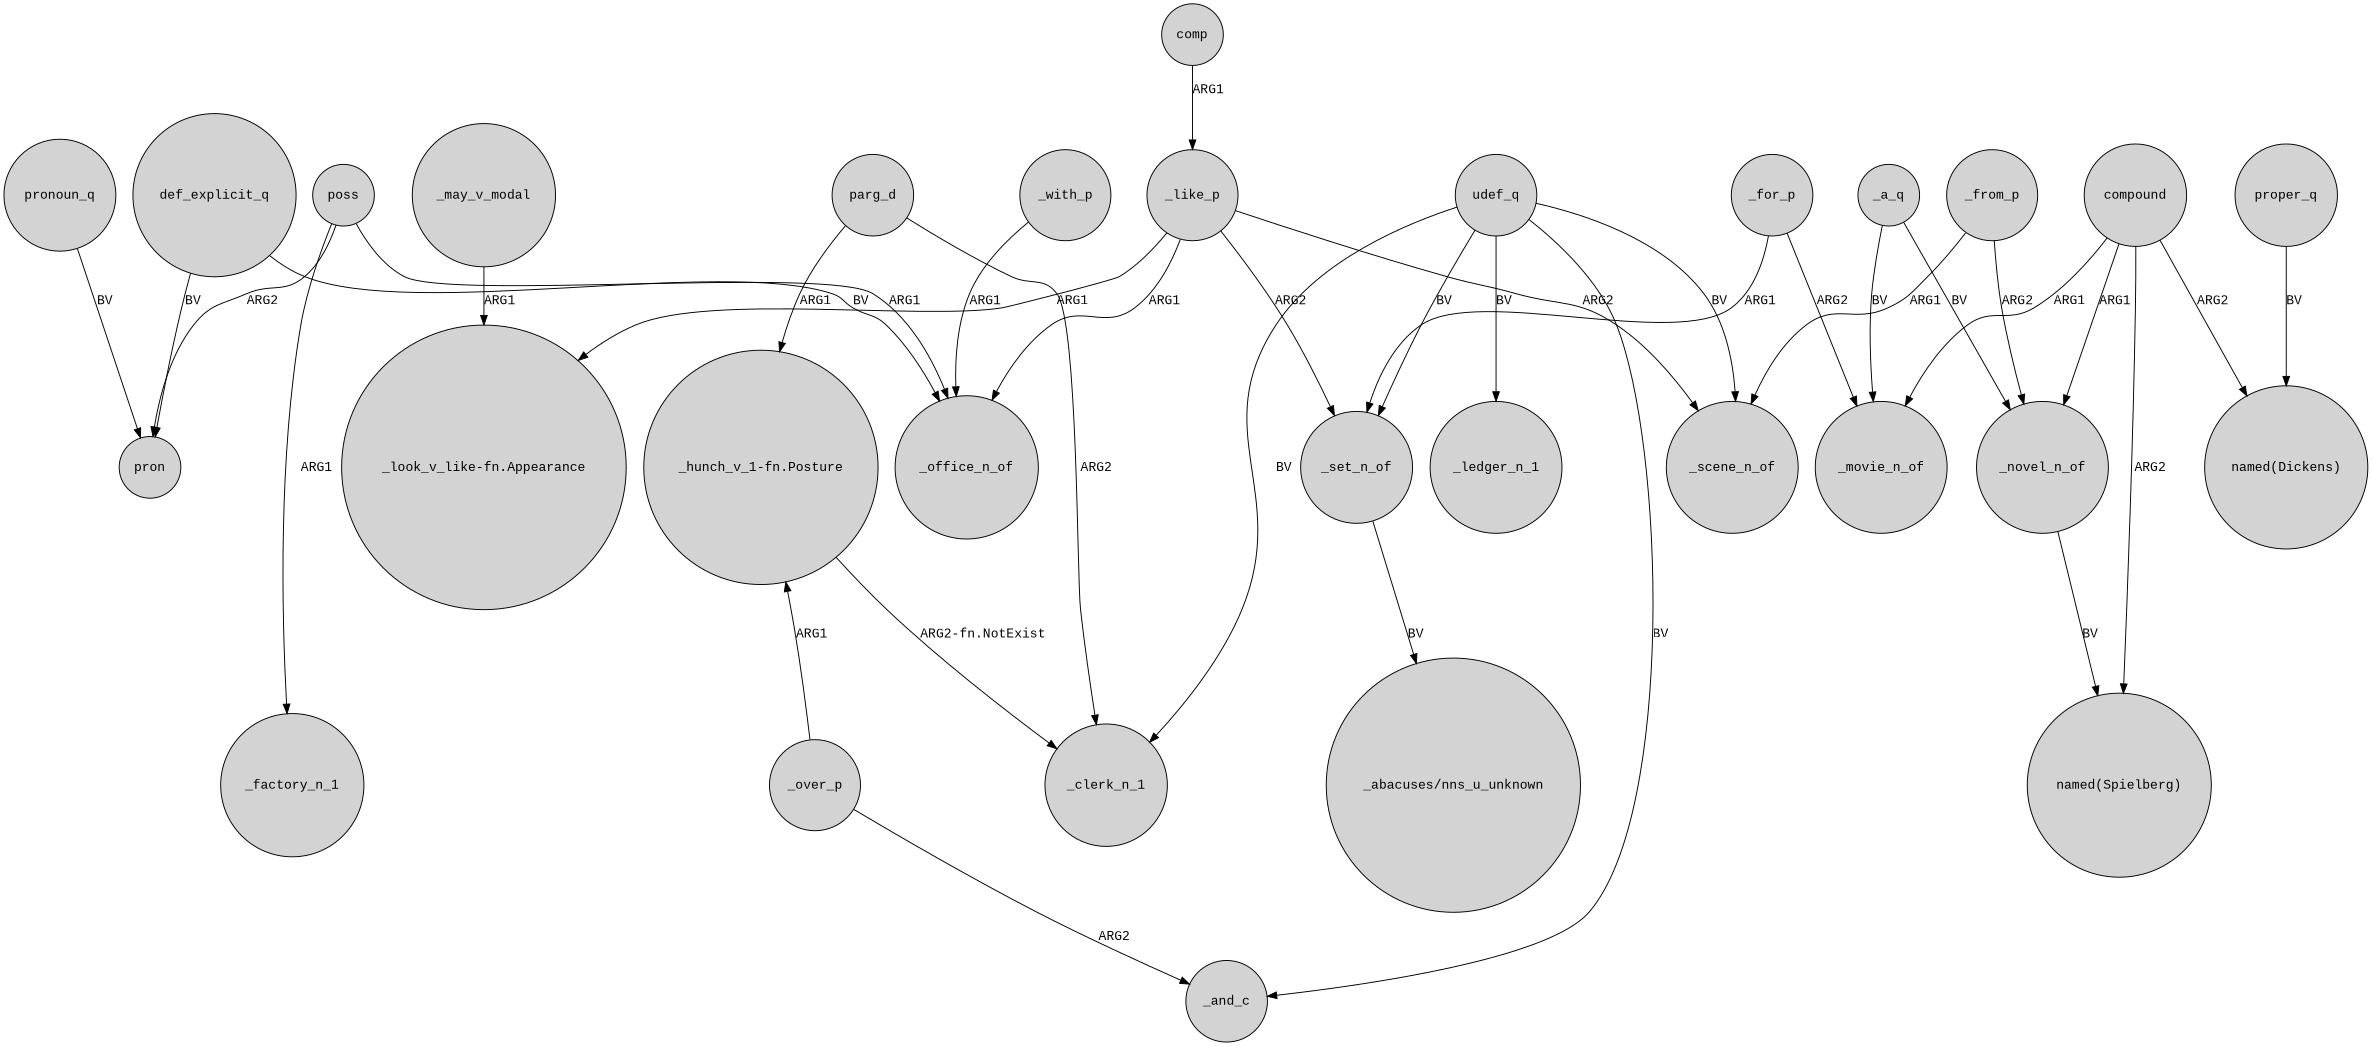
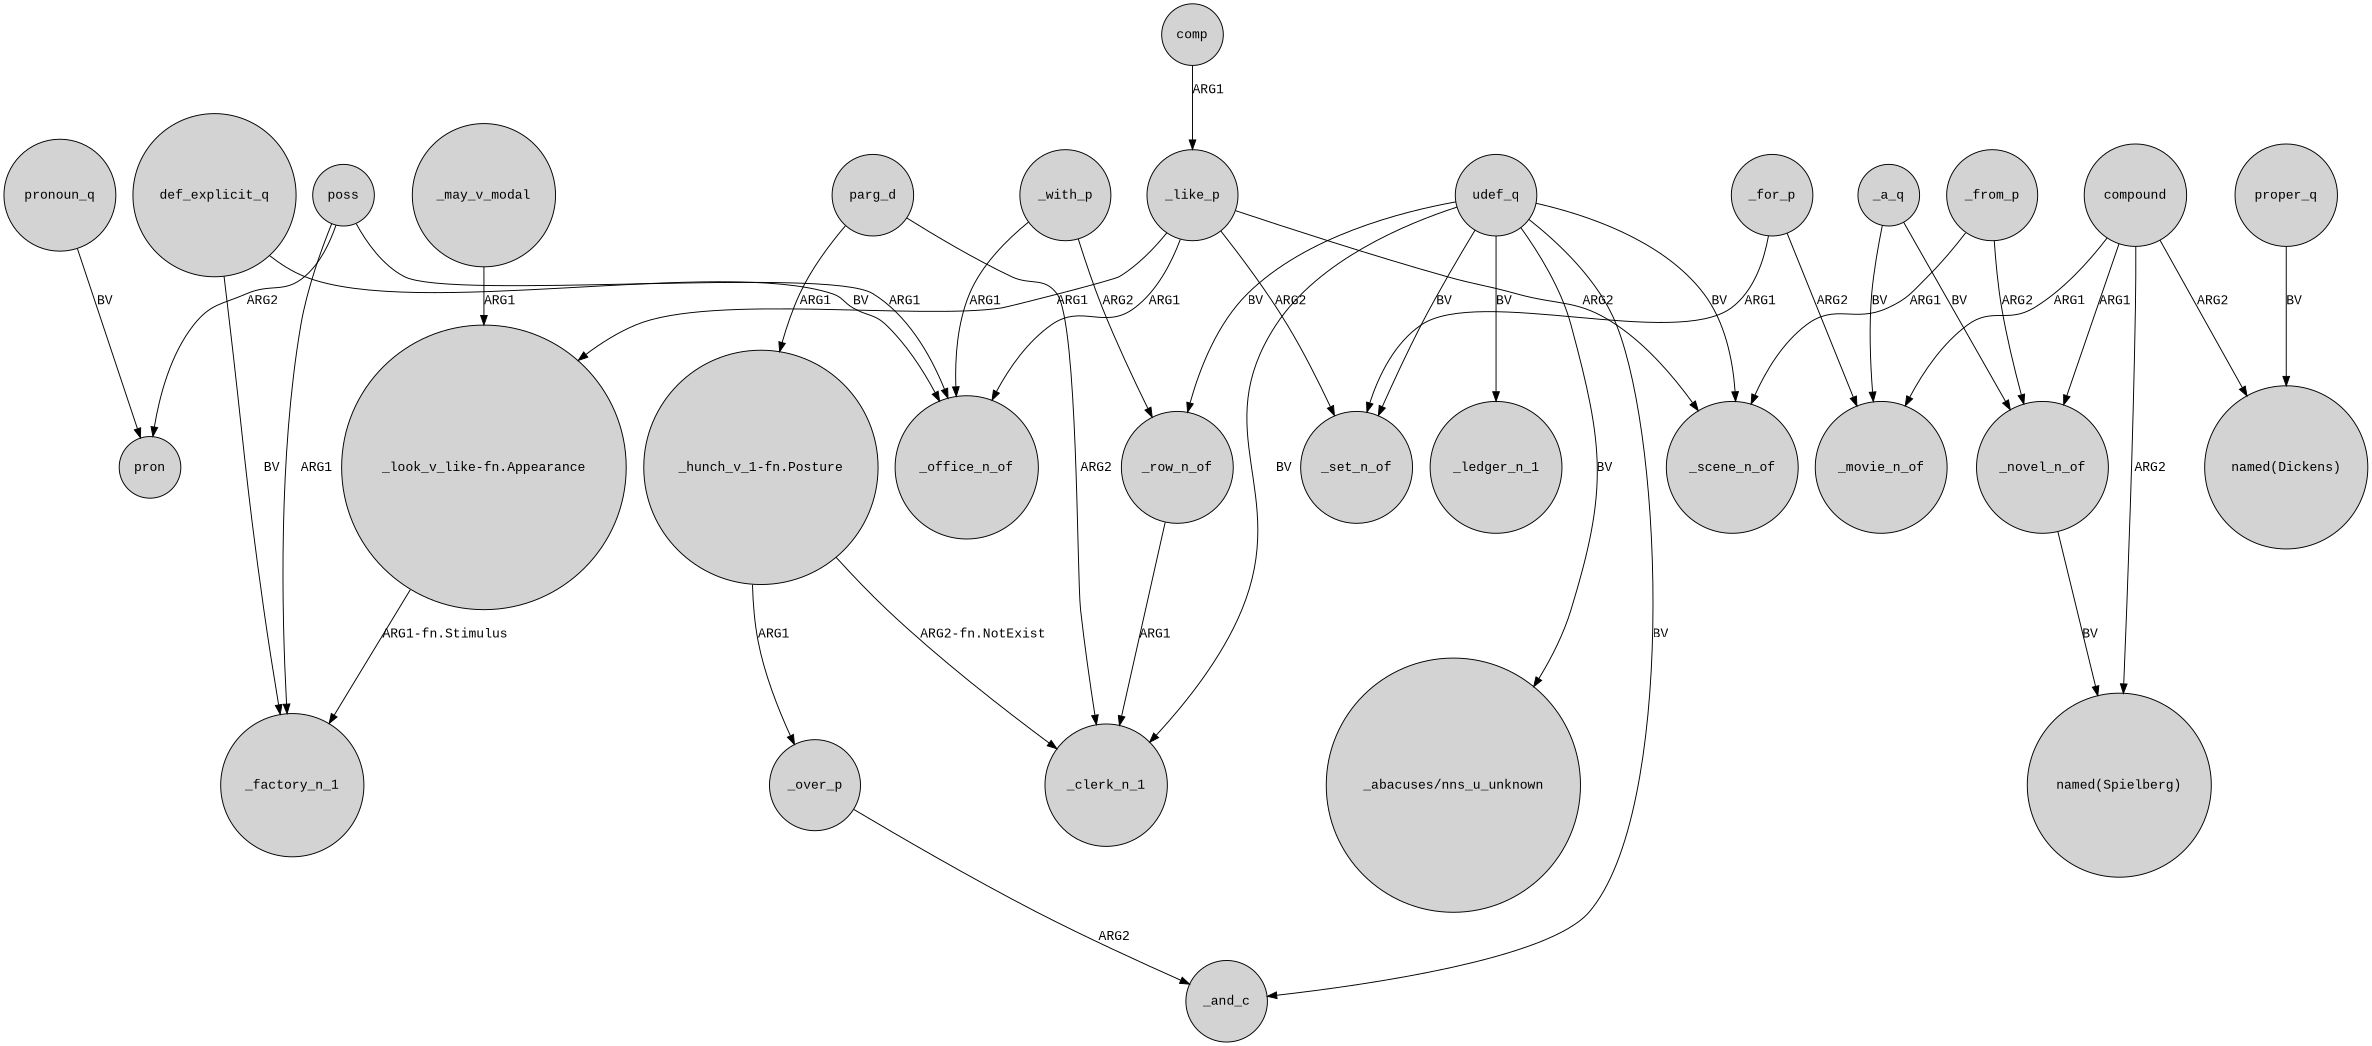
(173, 346) -> (248, 491)
none -> (1177, 467)
(1393, 588) -> (1596, 450)
none -> (372, 652)
(800, 665) -> (763, 662)
